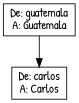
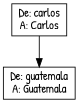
(39, 47) -> (39, 47)
